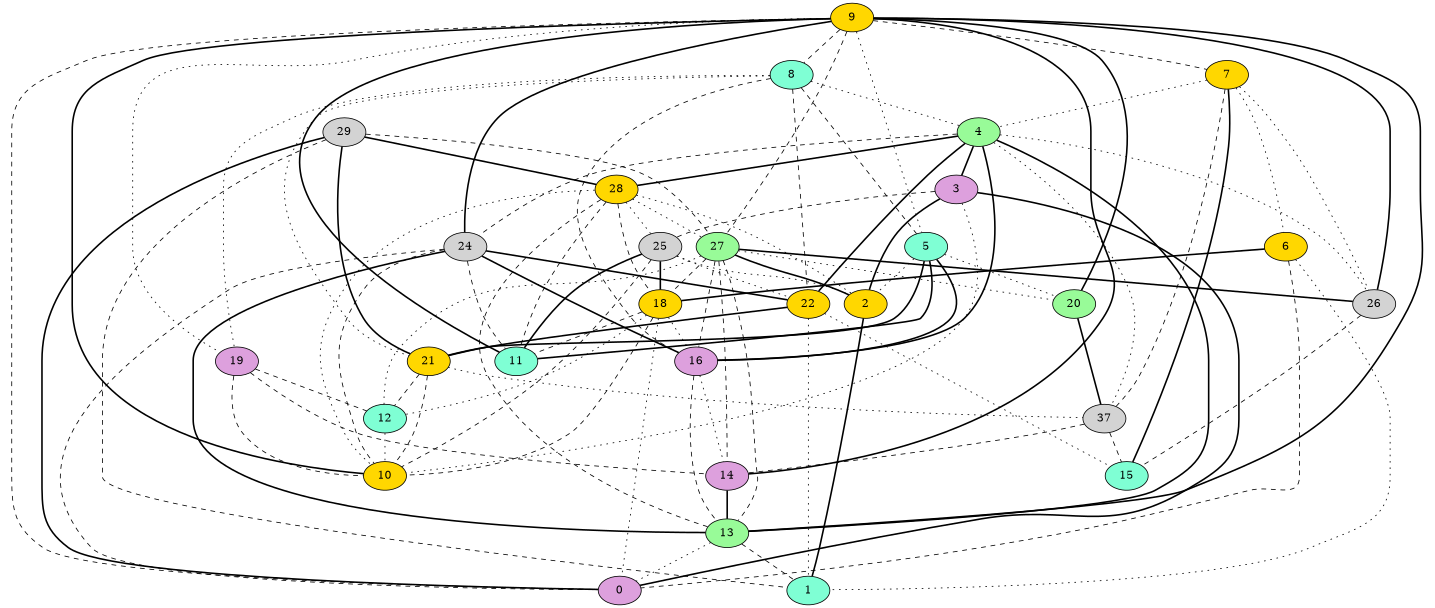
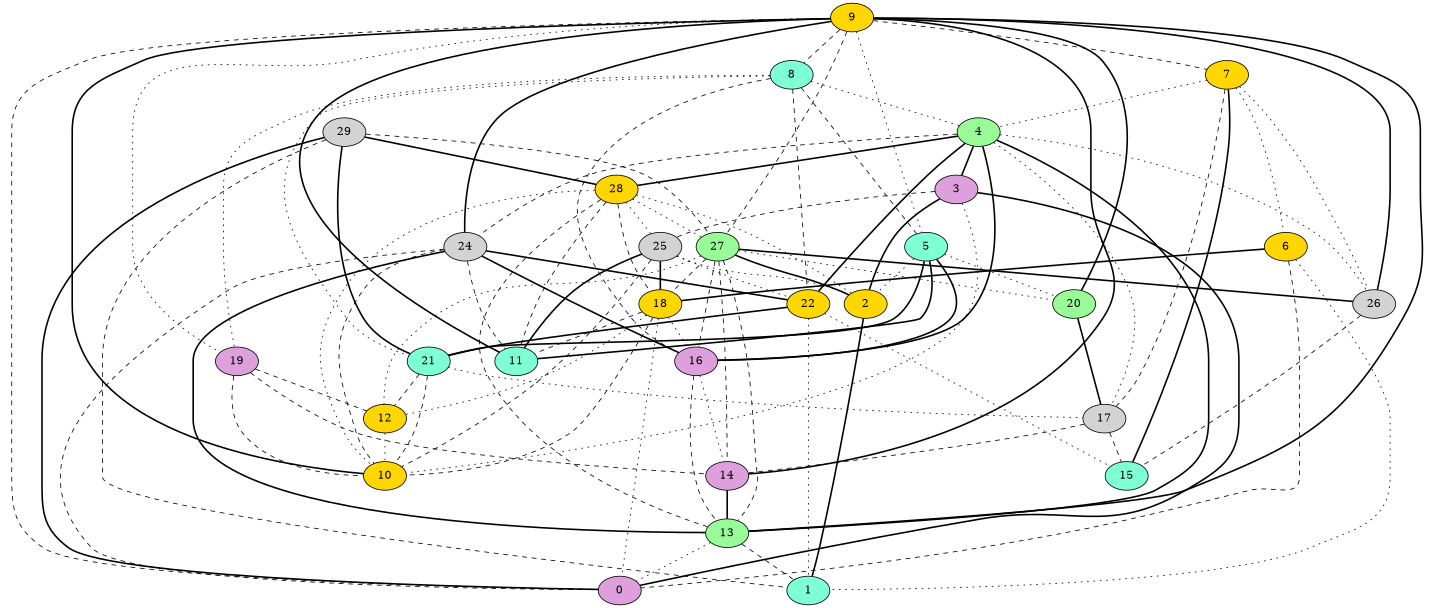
(429, 361) -> (429, 361)
(385, 419) -> (385, 419)
(1104, 419) -> (1104, 419)
